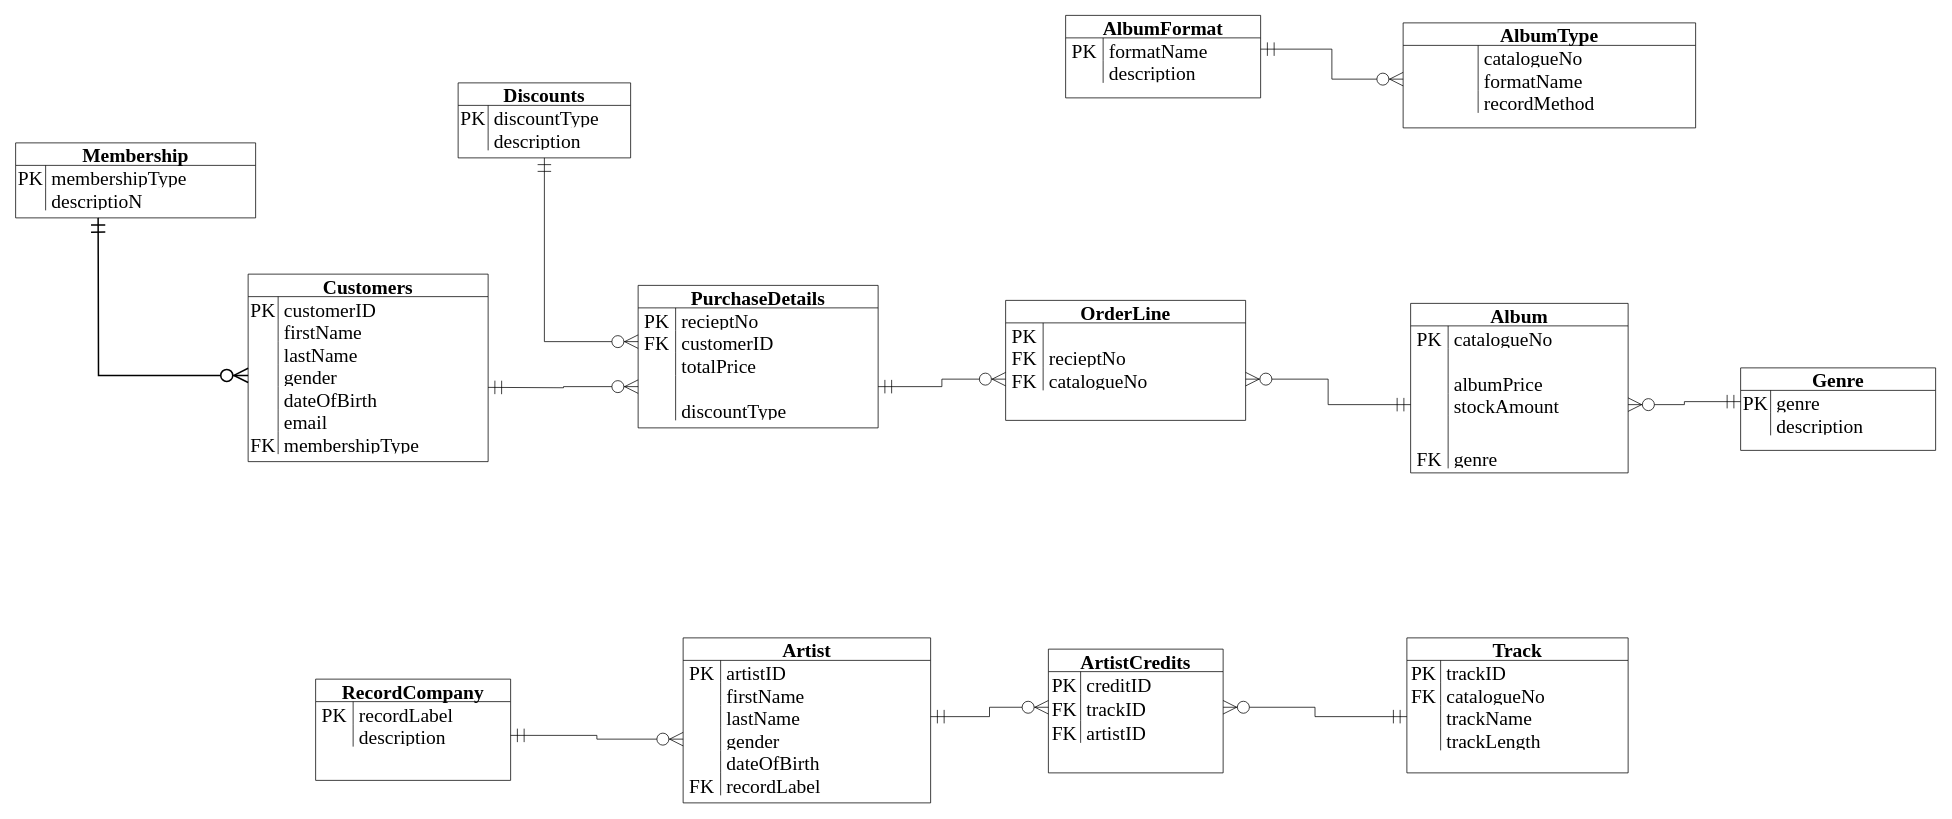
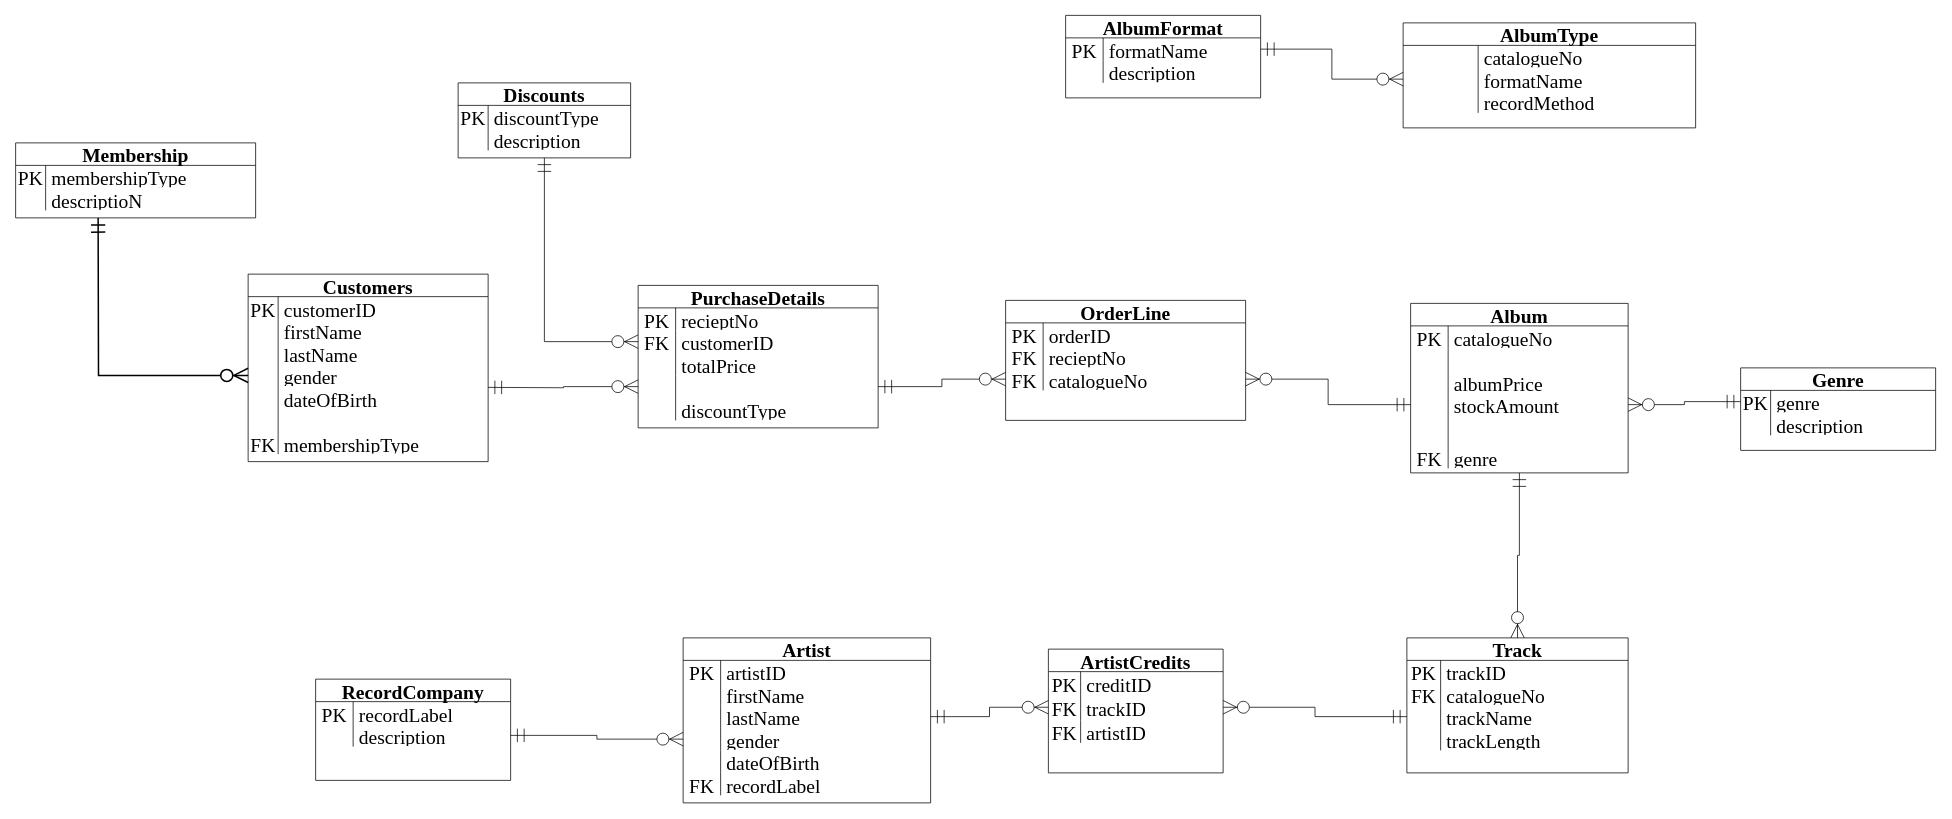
none -> (1144, 334)
(383, 420) -> none
none -> (1519, 544)
